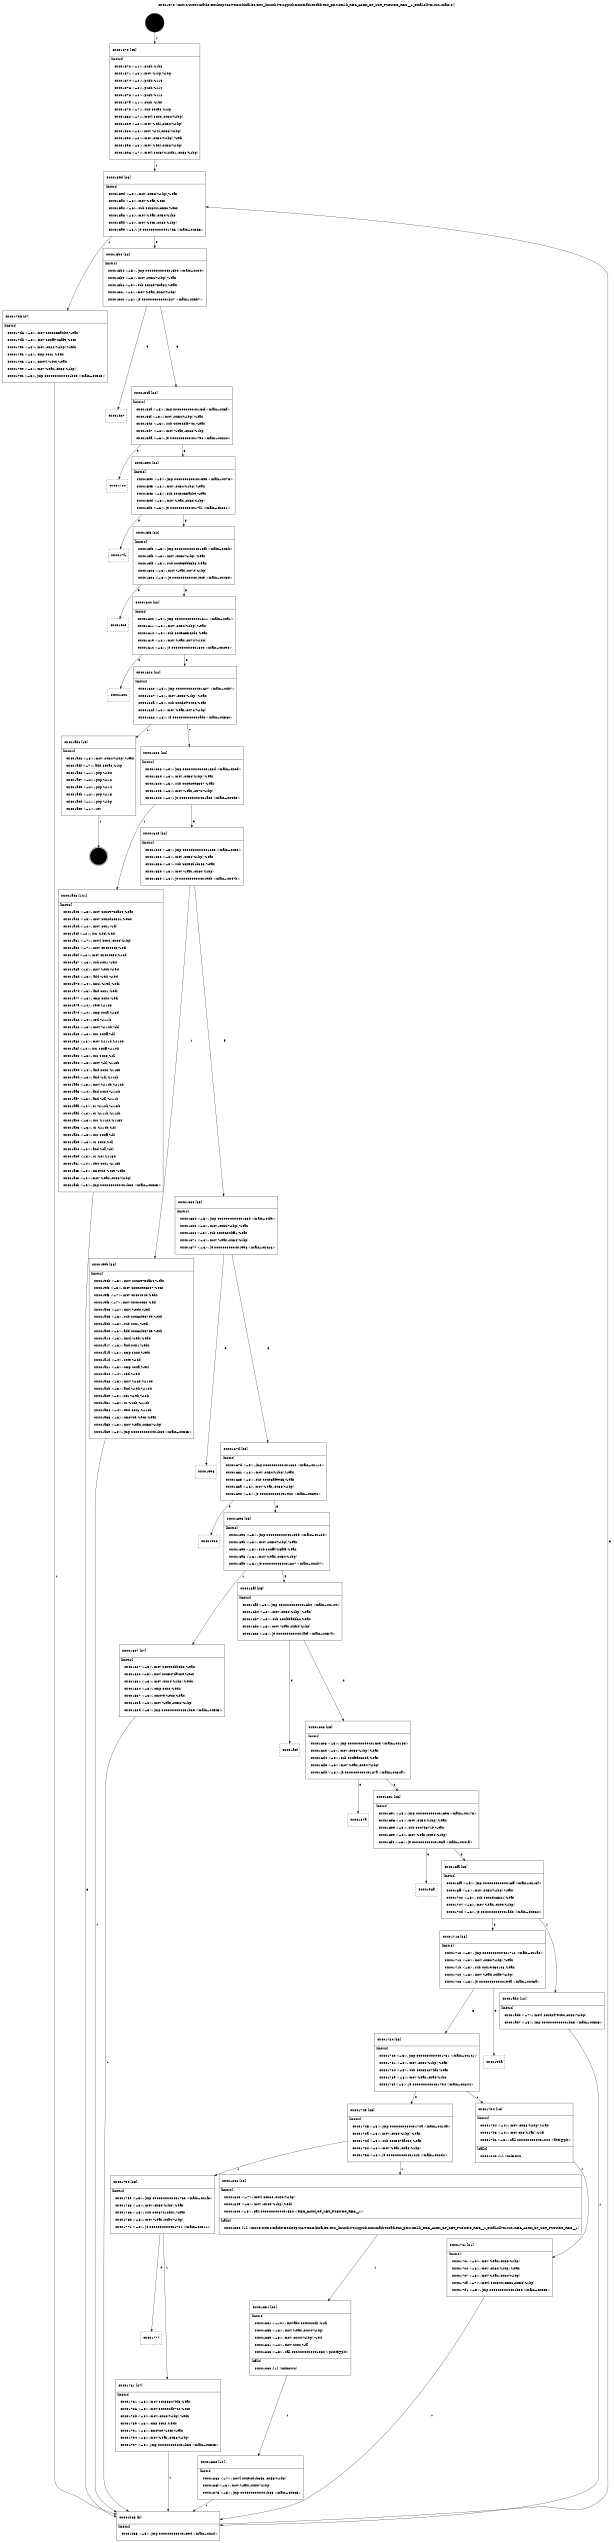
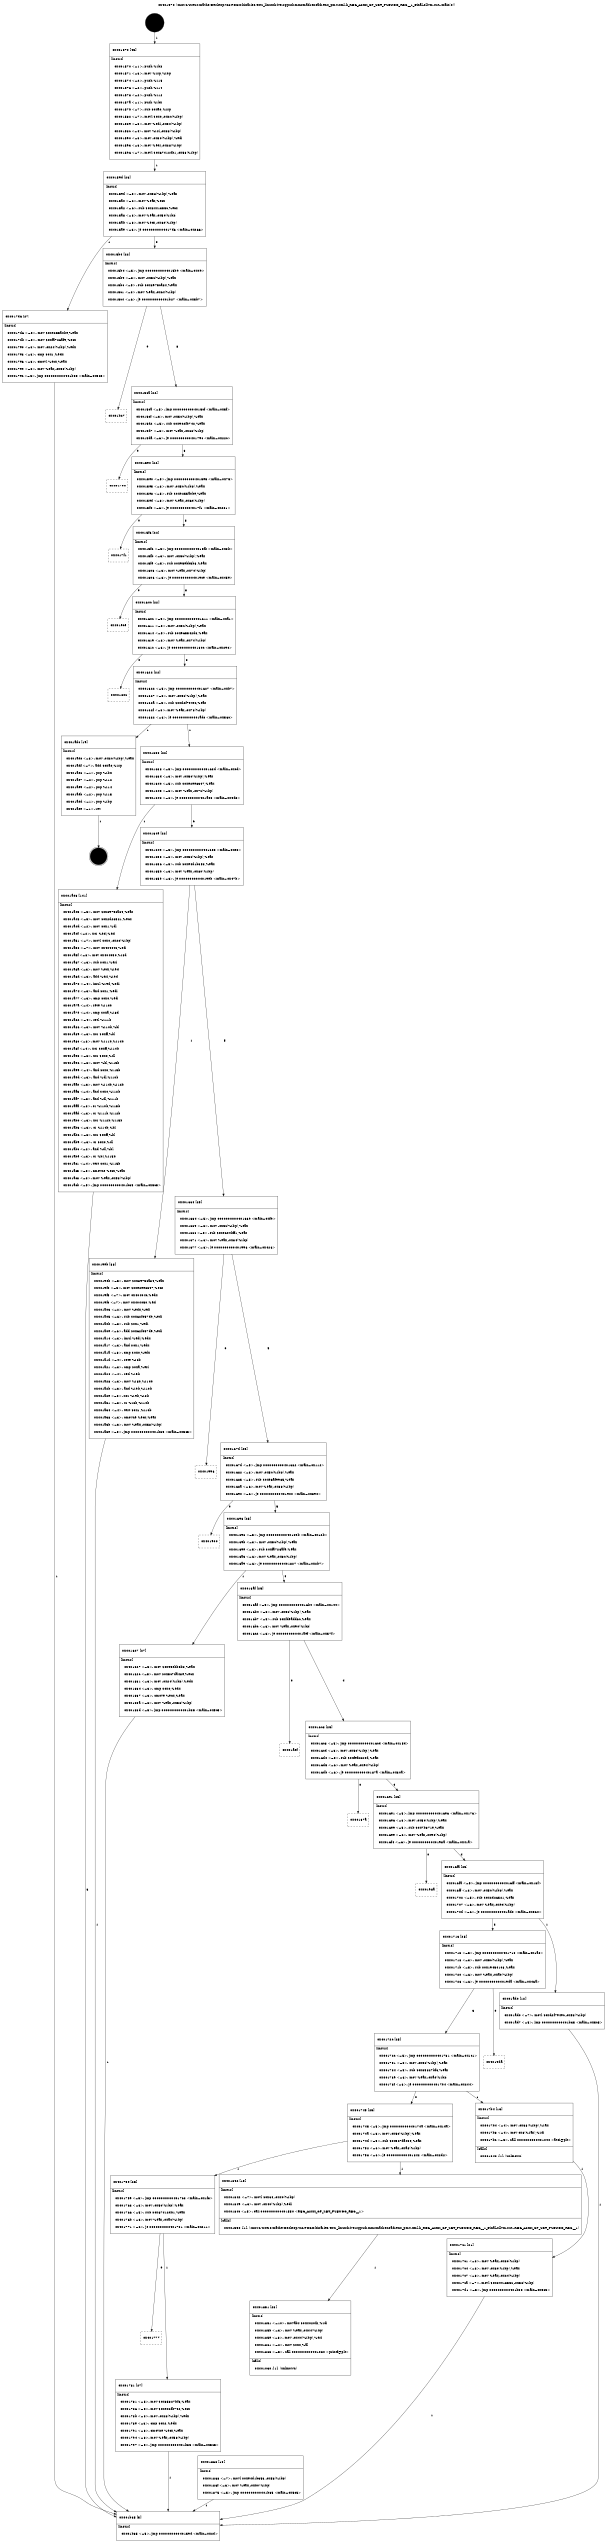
(189, 730) -> (189, 730)
(608, 1376) -> none
(273, 2414) -> none
